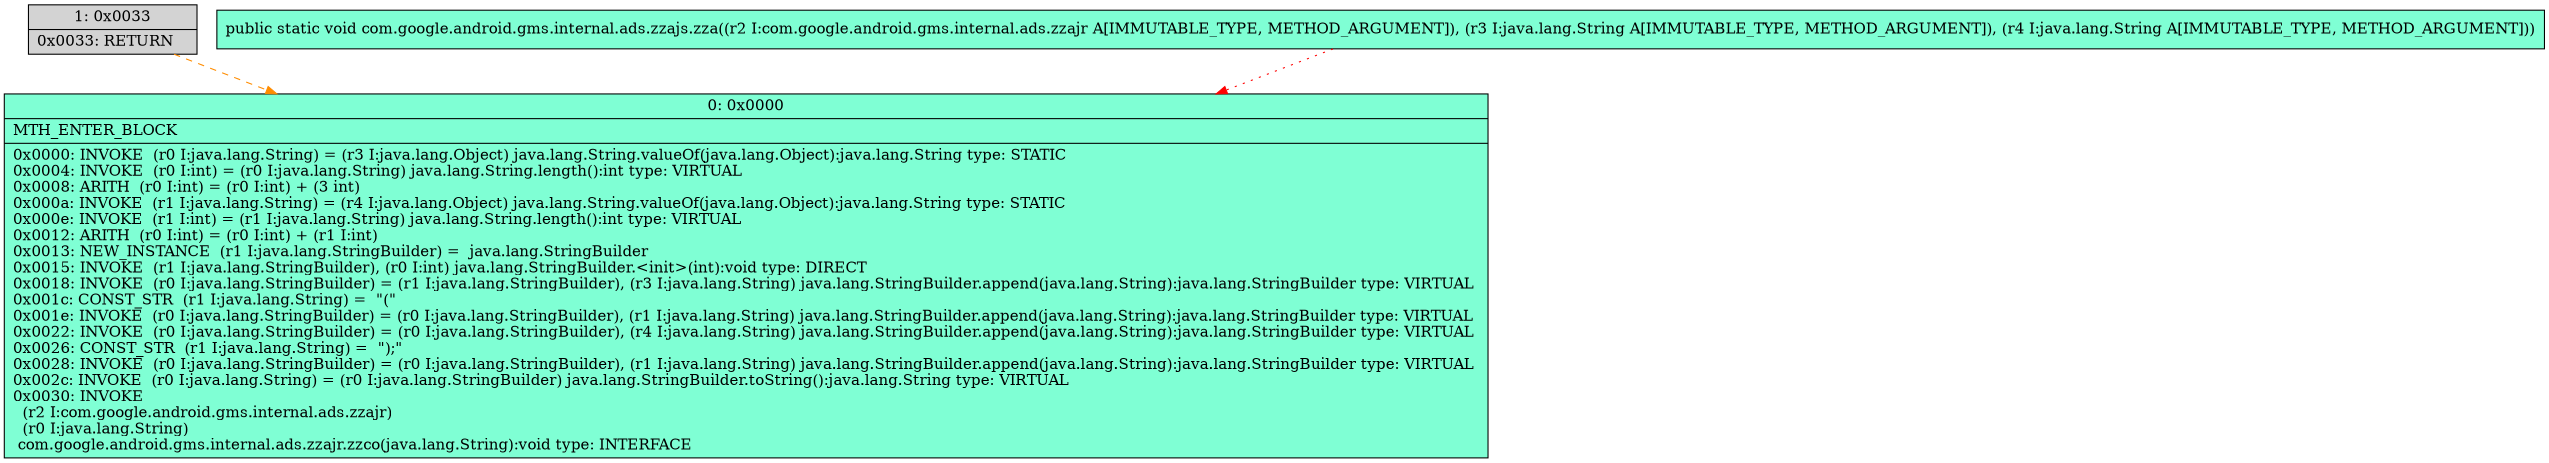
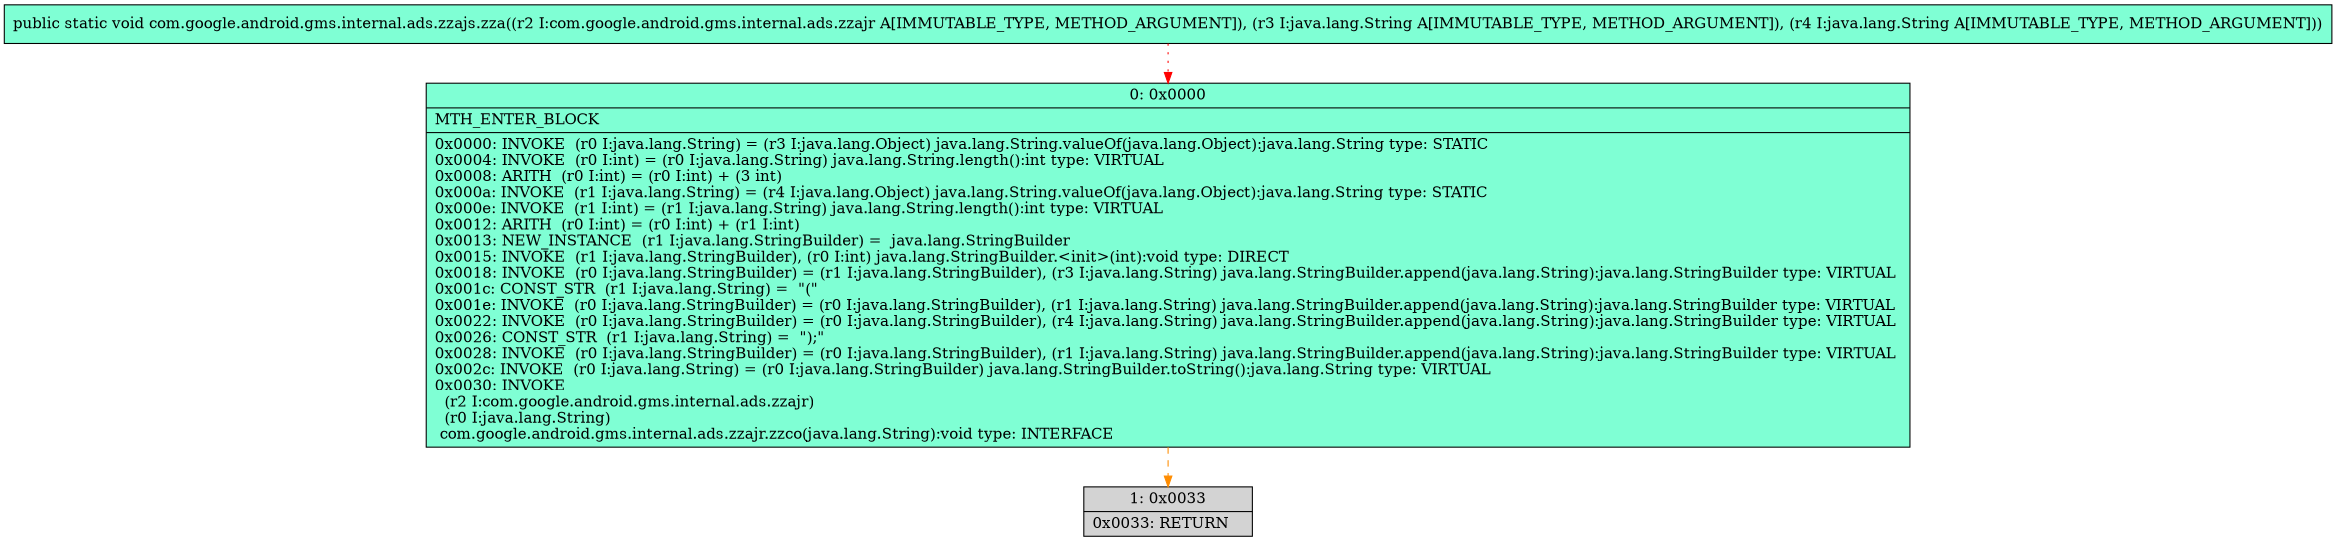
(220, 72) -> (1168, 462)
